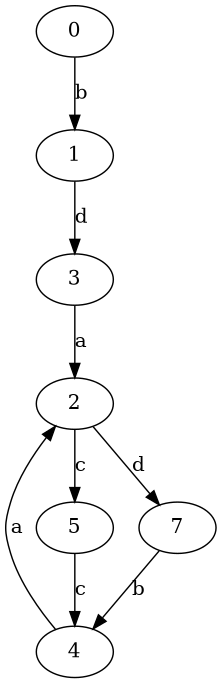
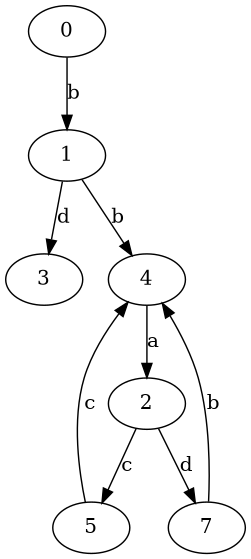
none -> (103, 212)
(75, 334) -> none
